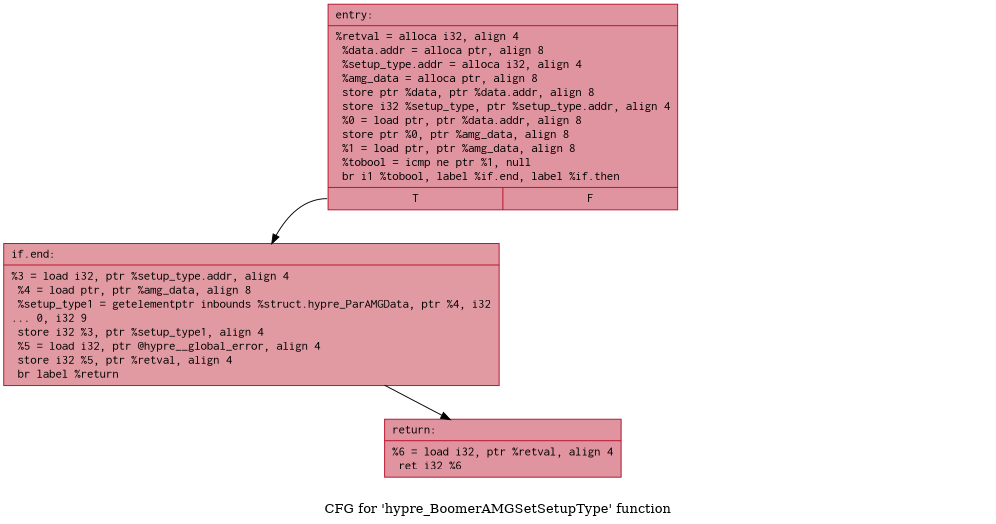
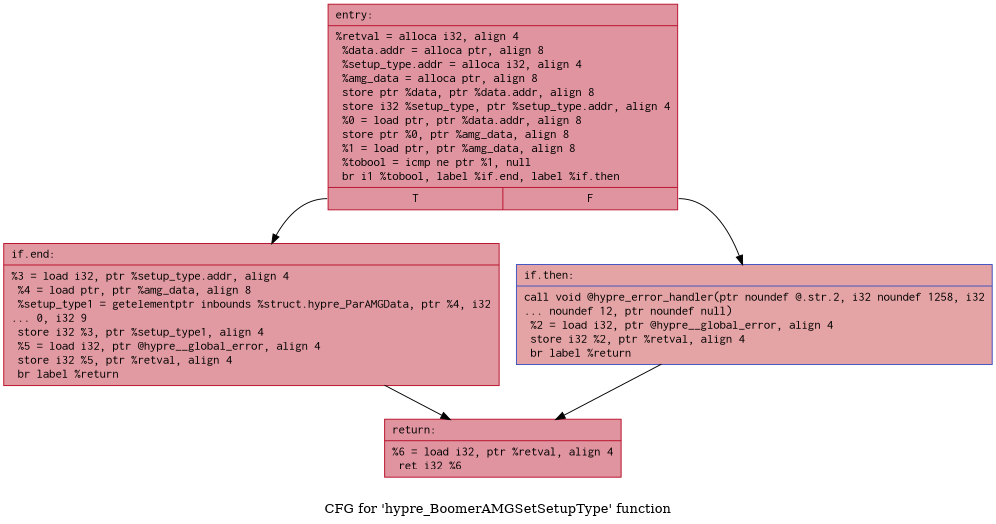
none -> (754, 315)
